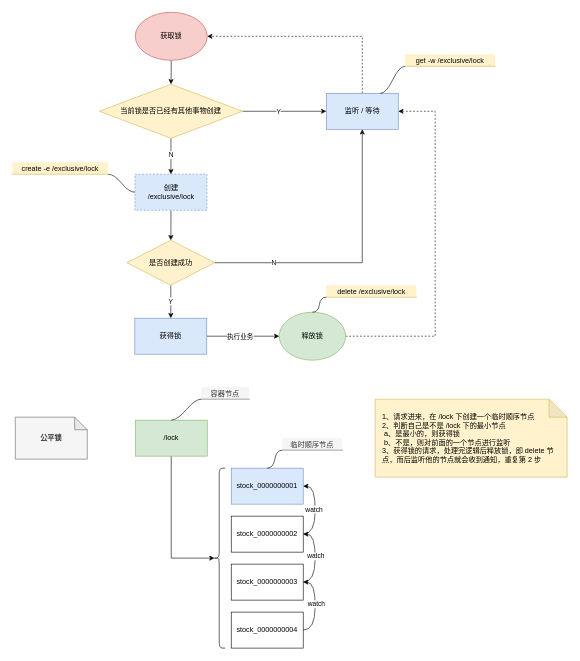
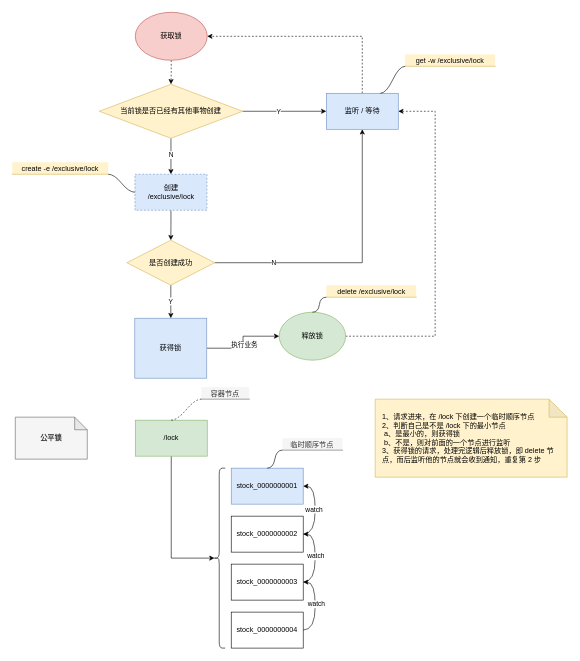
(171, 69) -> (171, 69)
(171, 336) -> (171, 348)
(185, 411) -> (185, 411)
